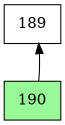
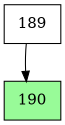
(40, 68) -> (25, 57)
